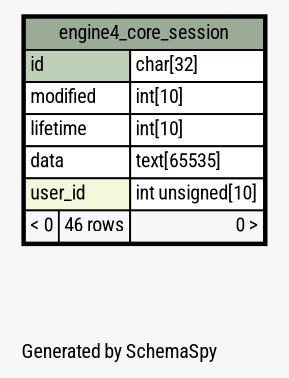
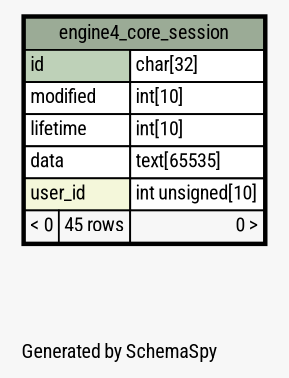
(95, 226) -> (95, 226)
